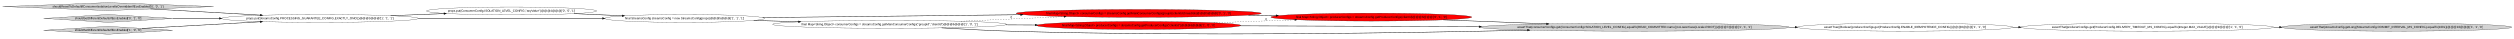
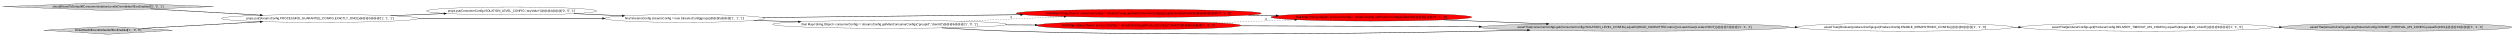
(108, 18) -> none
